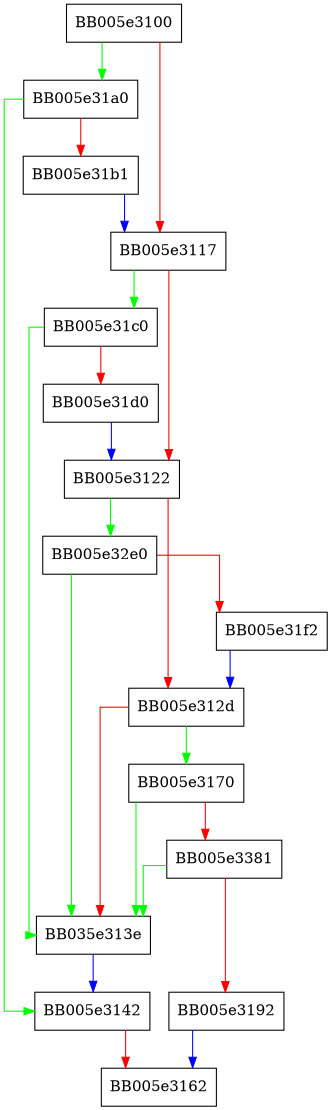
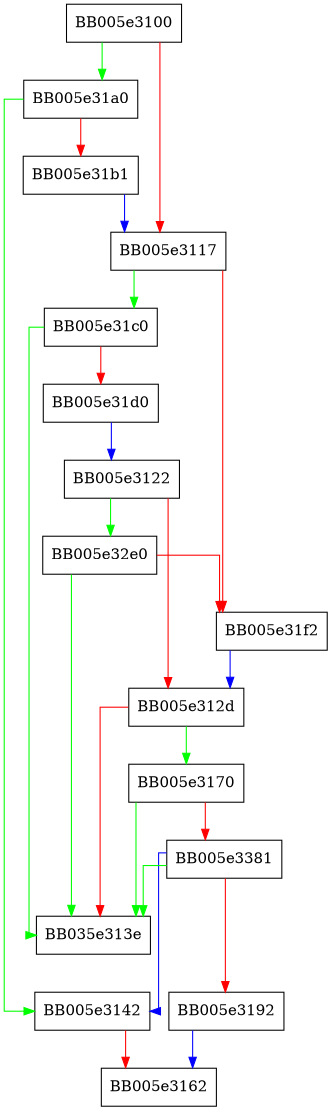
(169, 360) -> (223, 436)
(93, 968) -> (159, 928)
